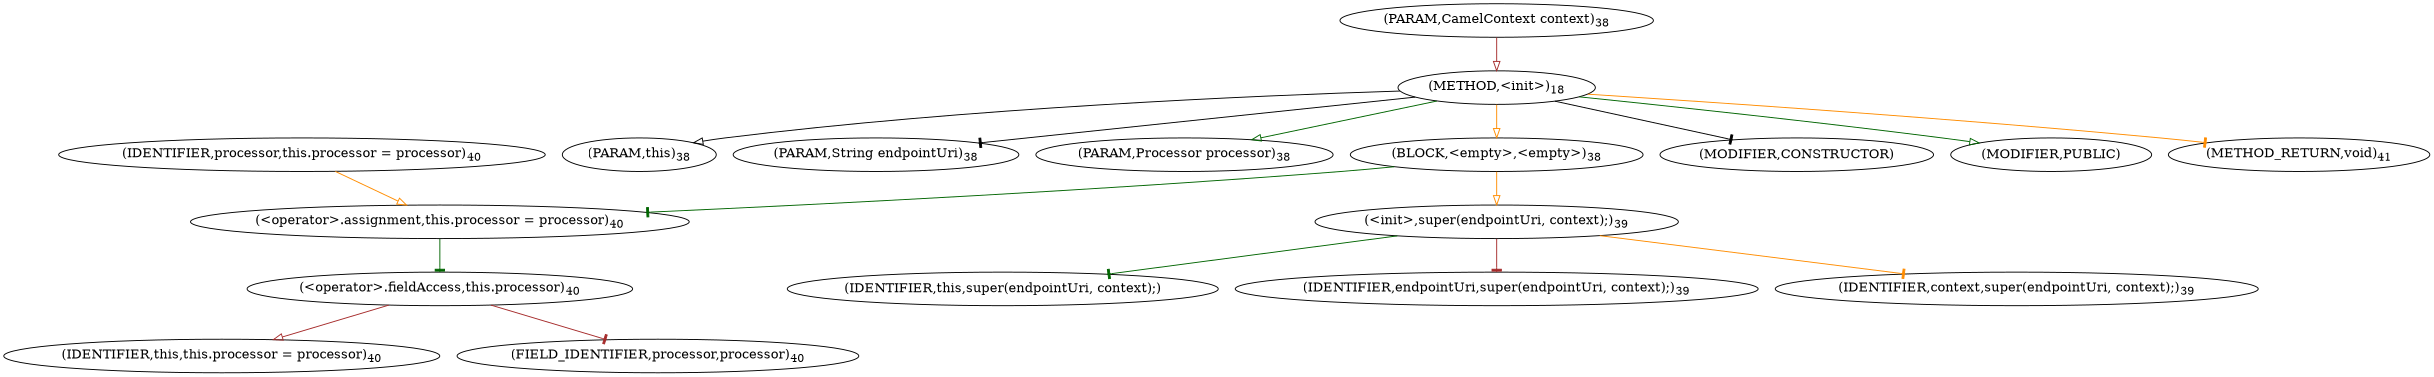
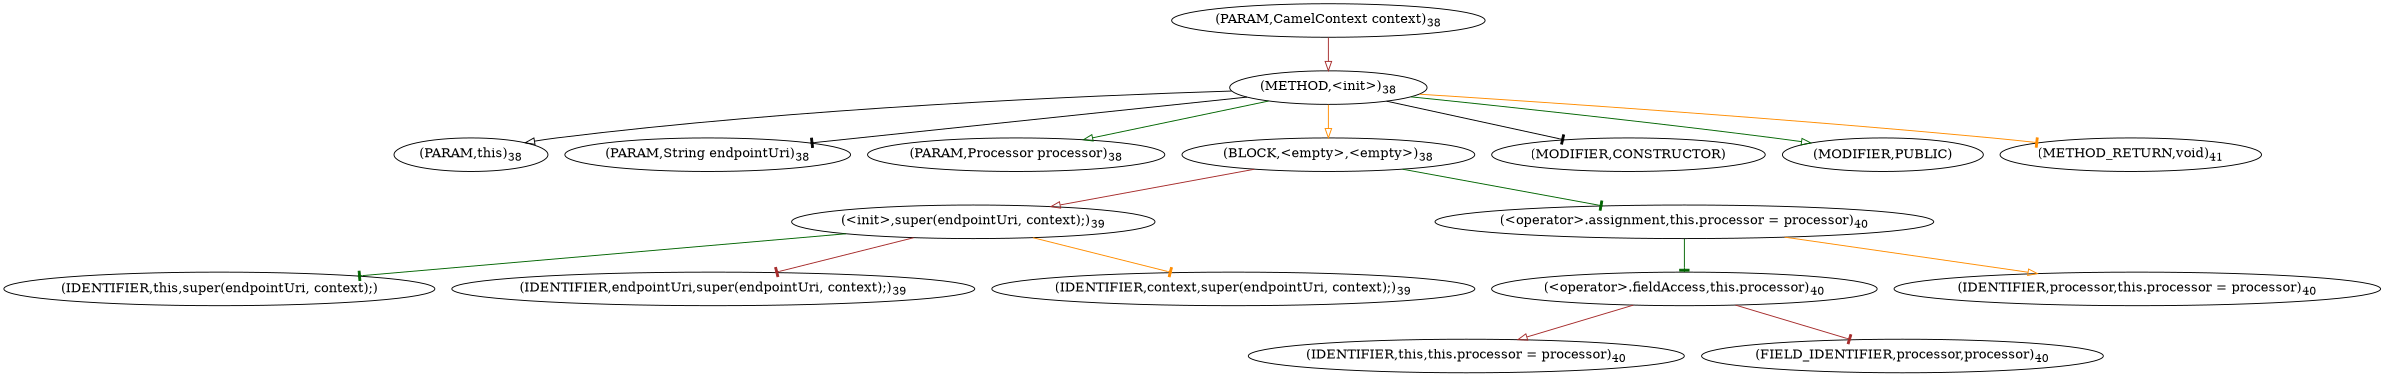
(1558, 86) -> (1389, 86)
(1497, 184) -> (1157, 187)
(367, 186) -> (1906, 255)
